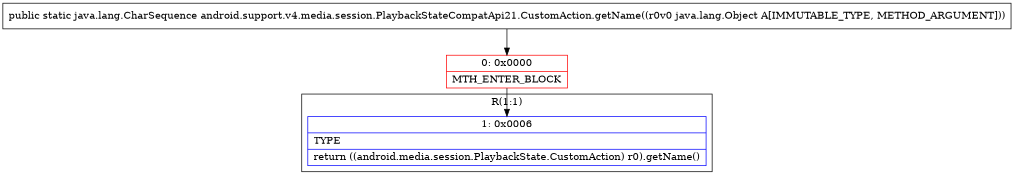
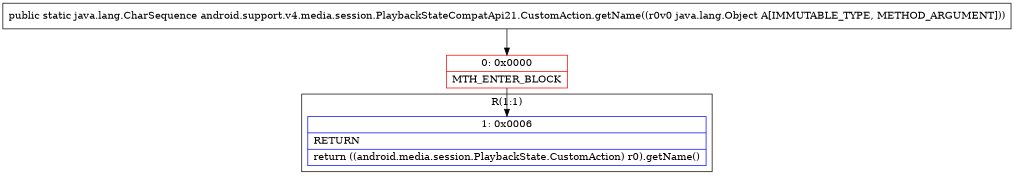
(327, 141) -> (337, 141)
